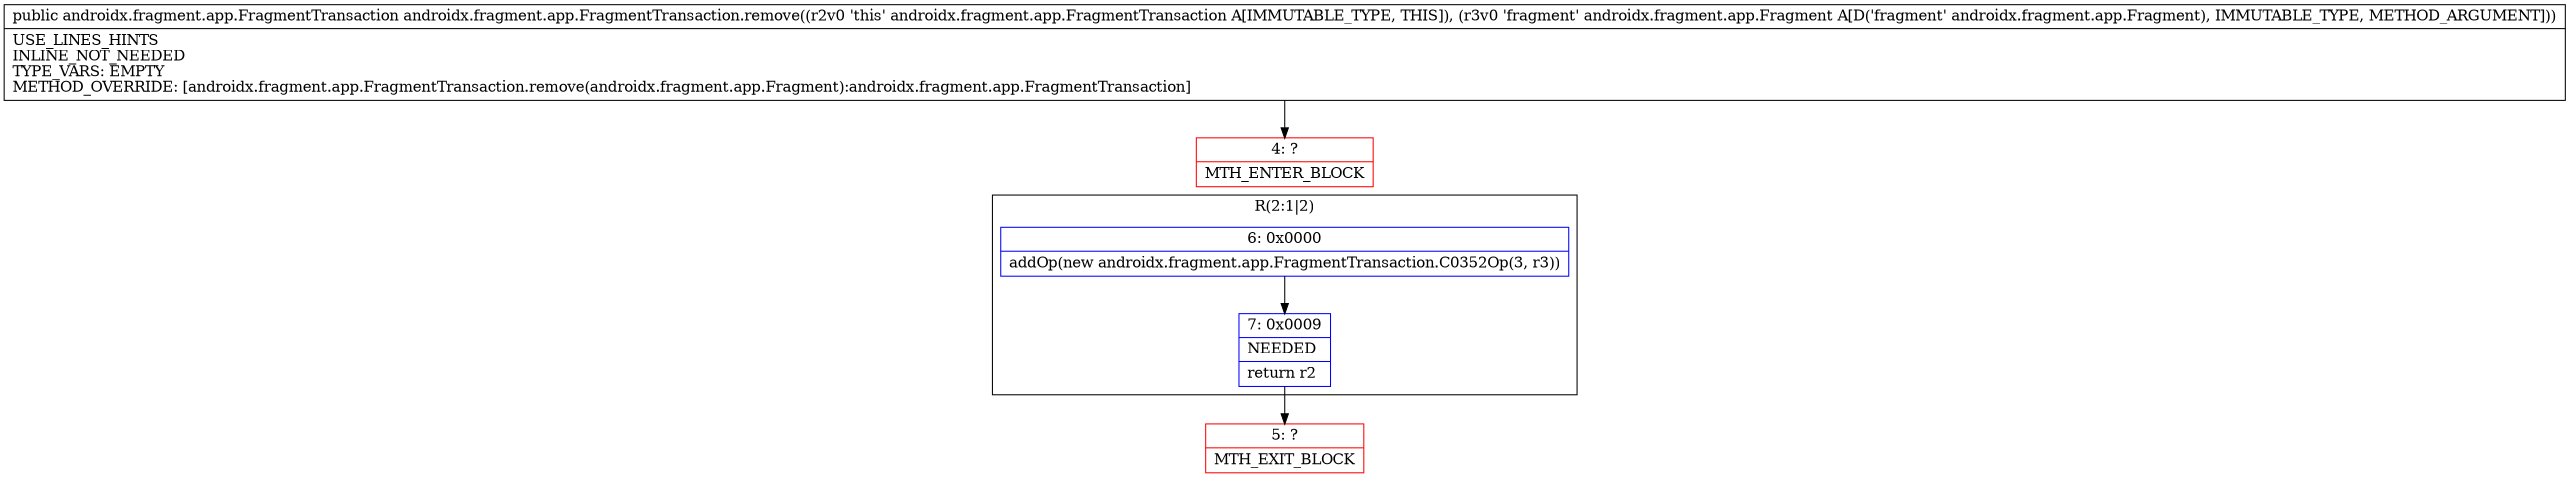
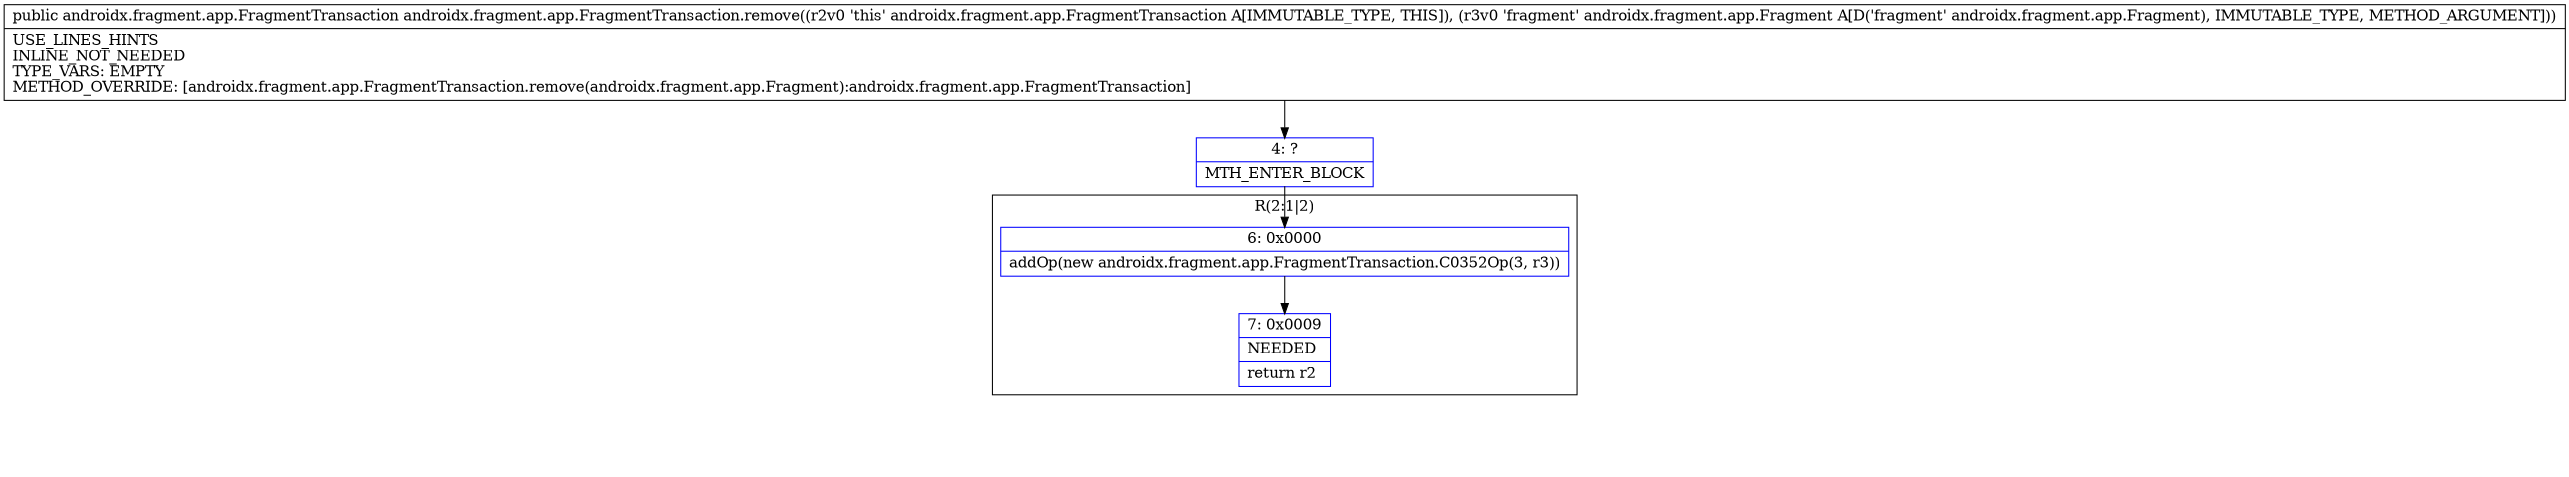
(1285, 162) -> (1285, 162)
none -> (1285, 202)
(1285, 448) -> none
